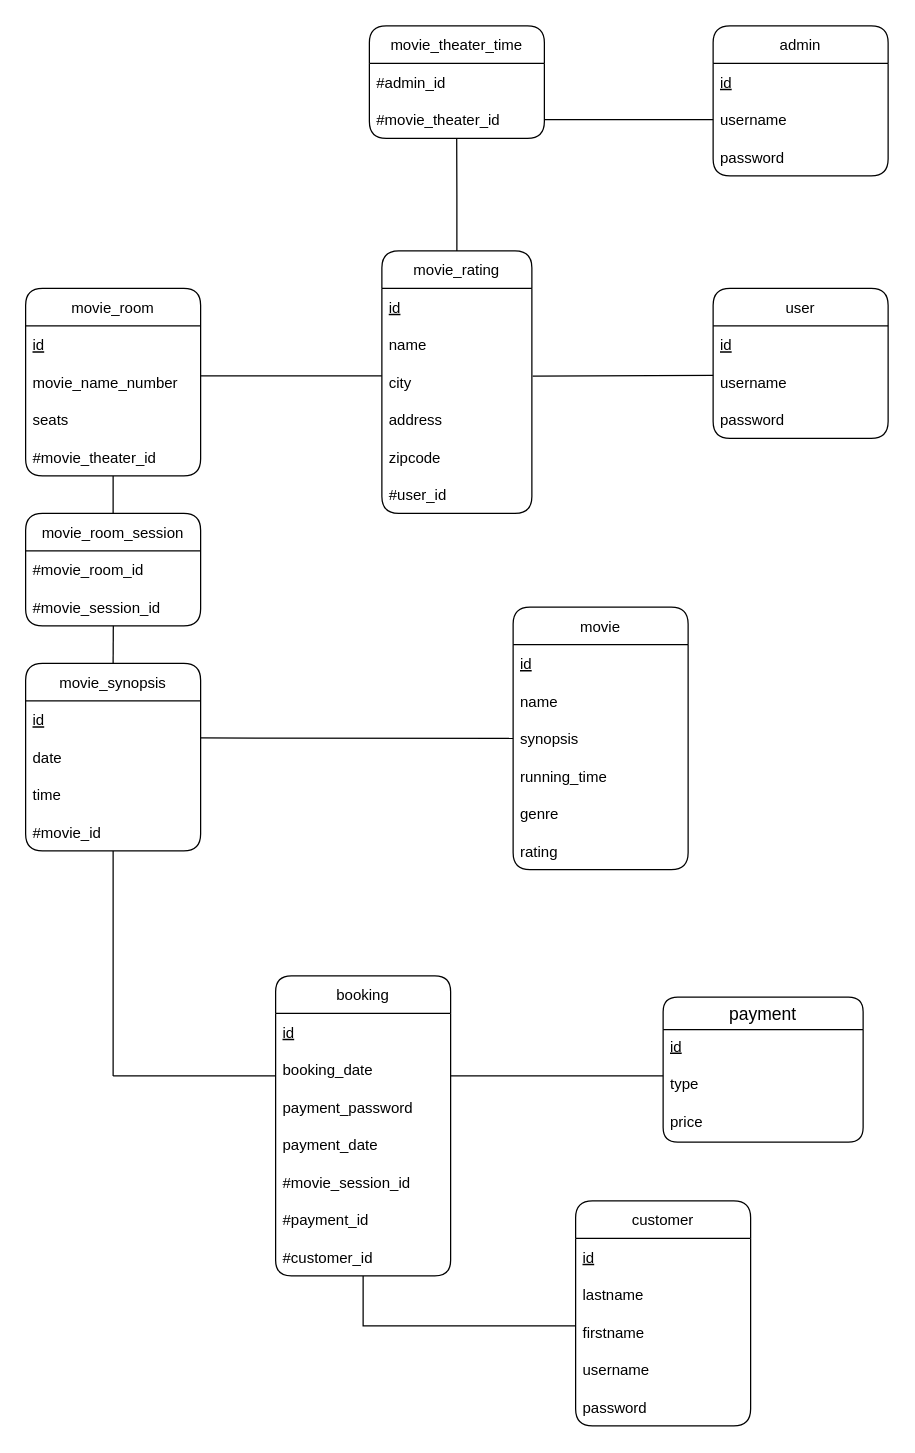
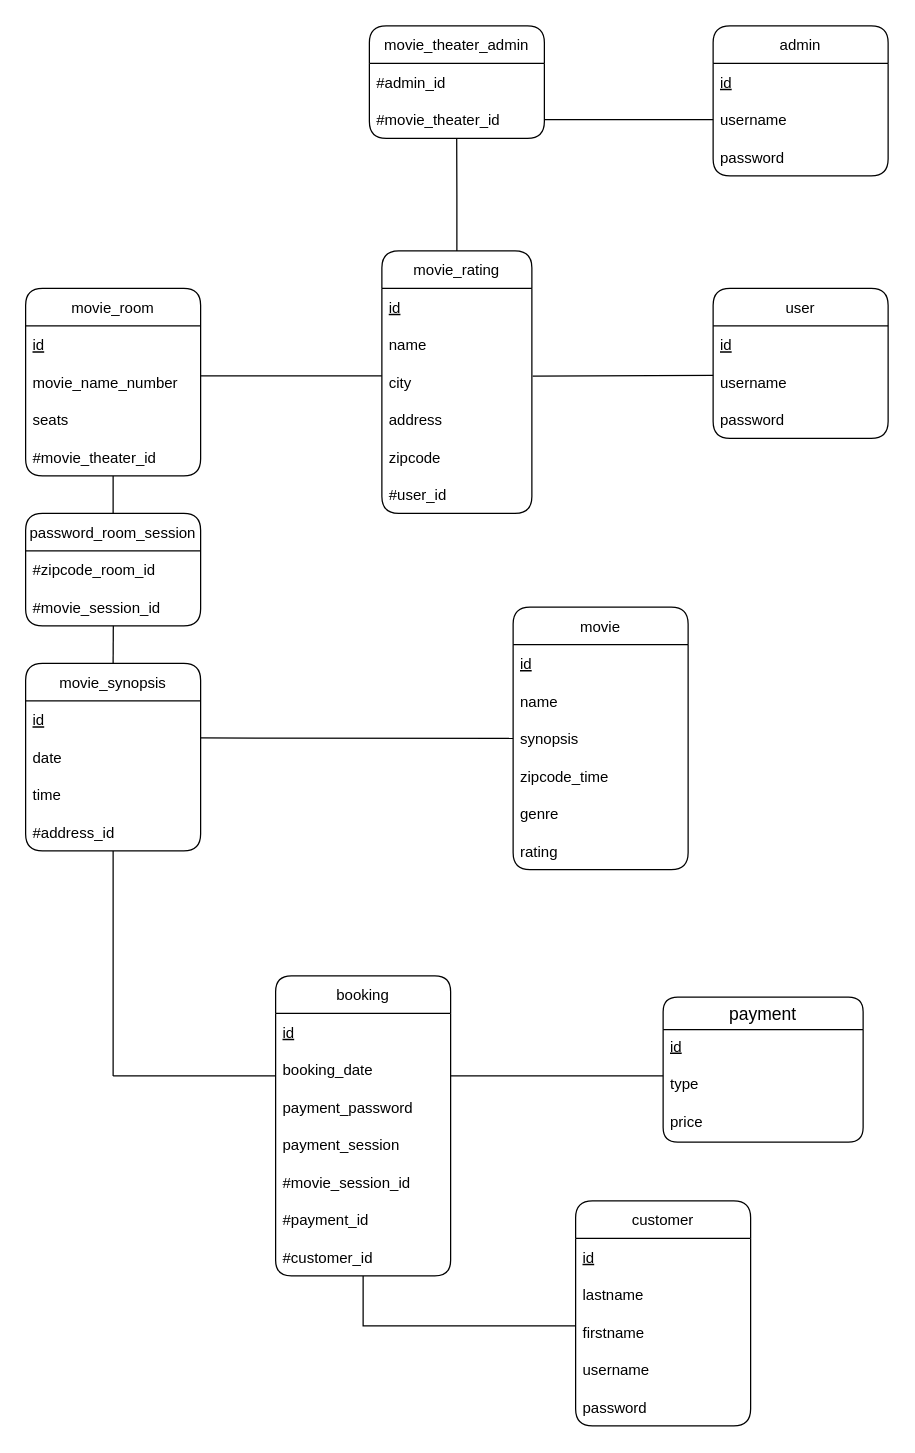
(456, 45) -> (456, 45)
(113, 533) -> (113, 533)
(87, 570) -> (96, 570)
(567, 776) -> (567, 776)
(66, 833) -> (77, 833)
(333, 1145) -> (344, 1145)
